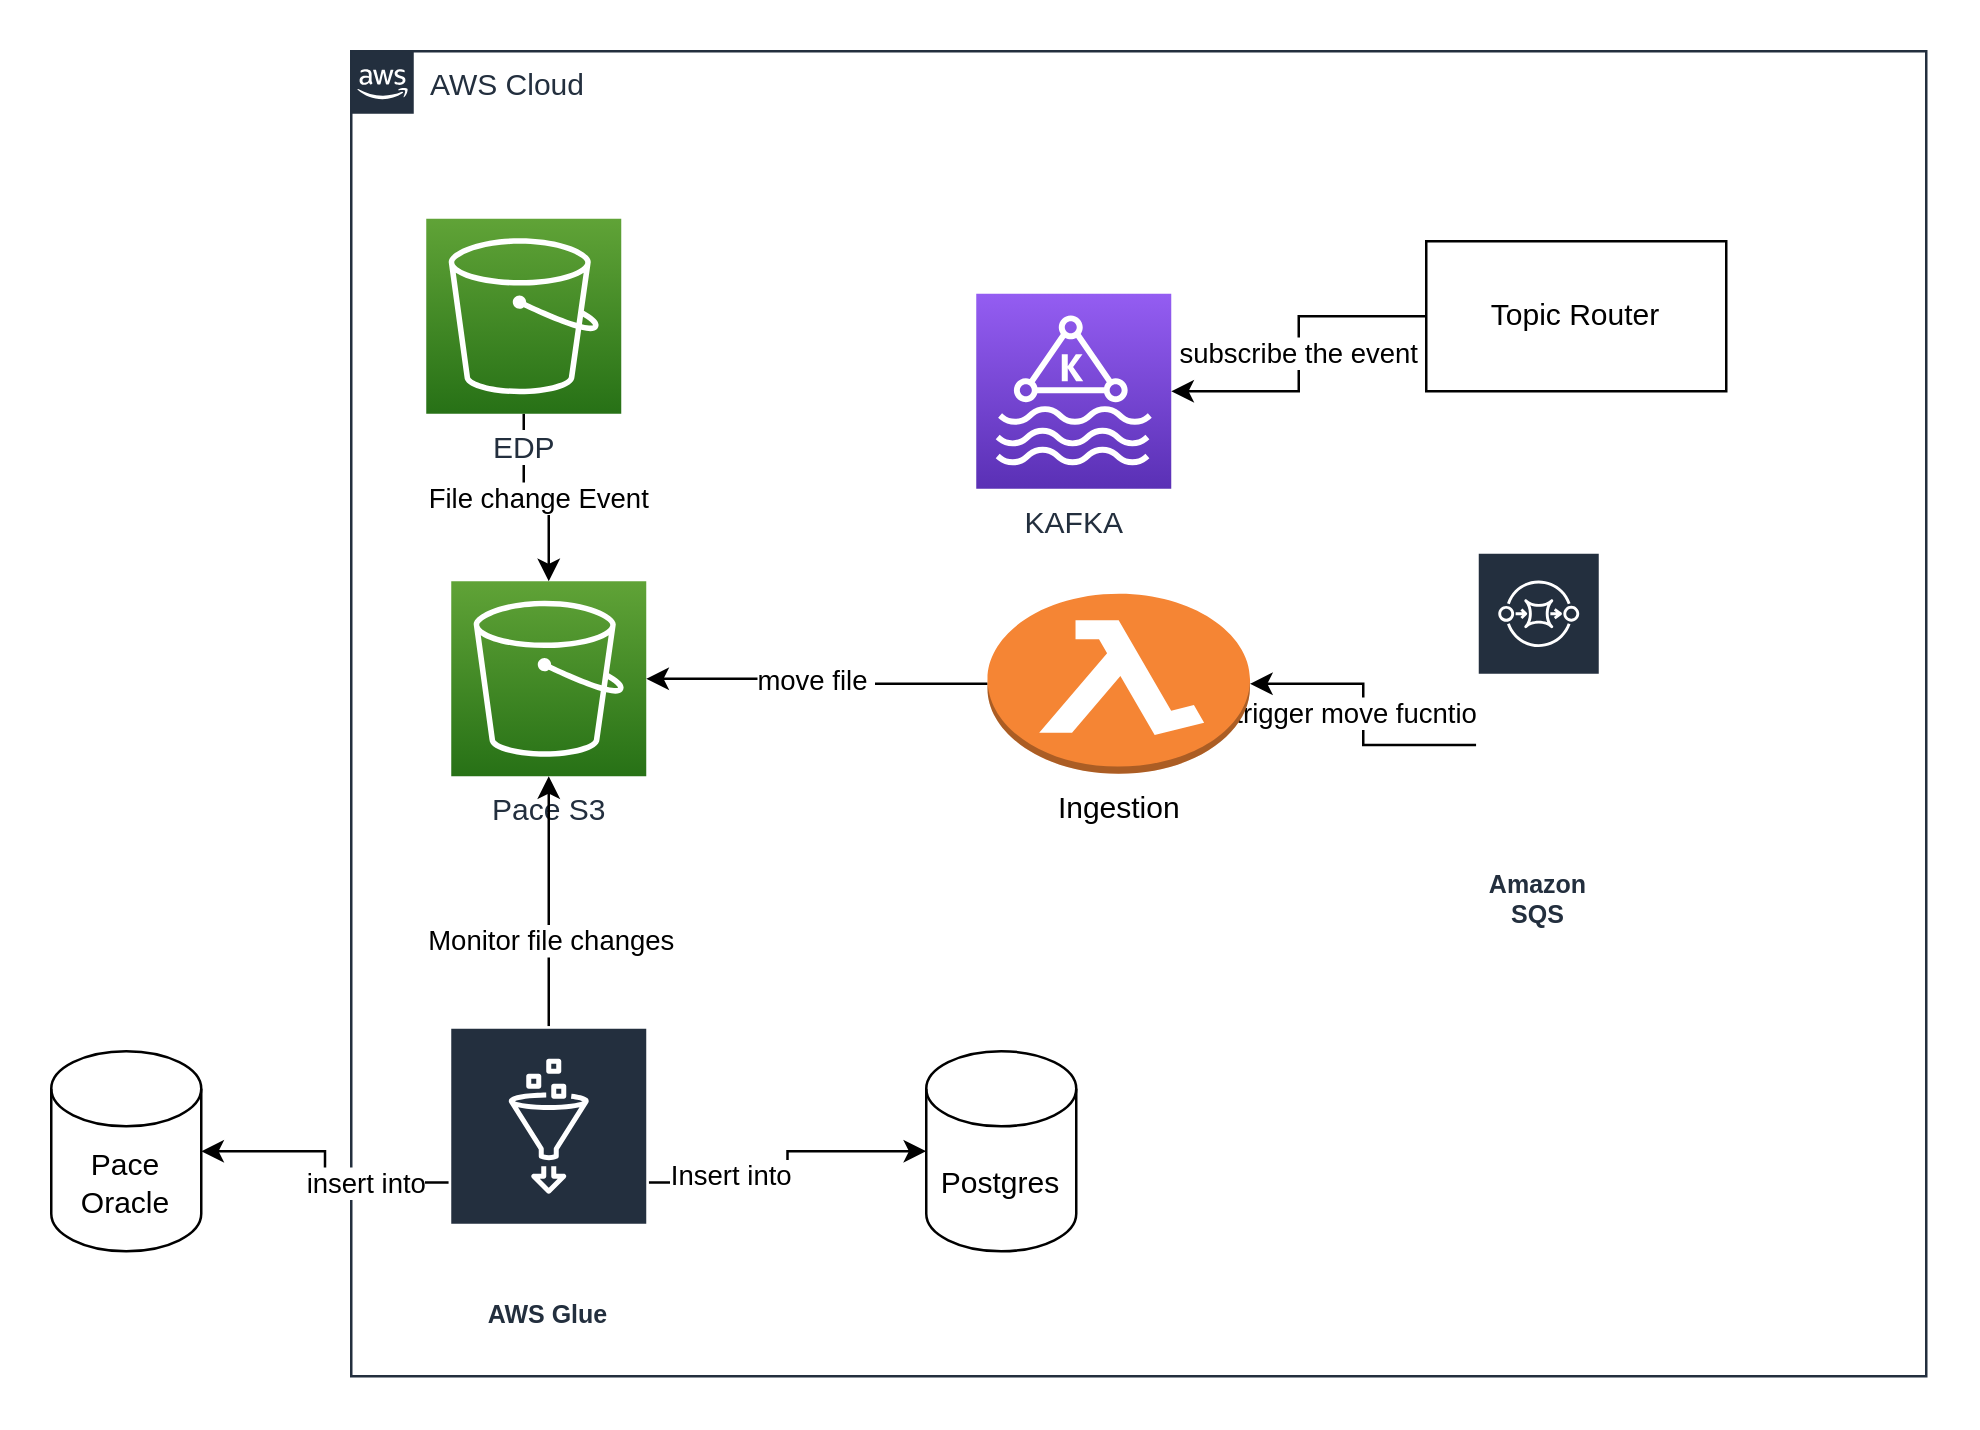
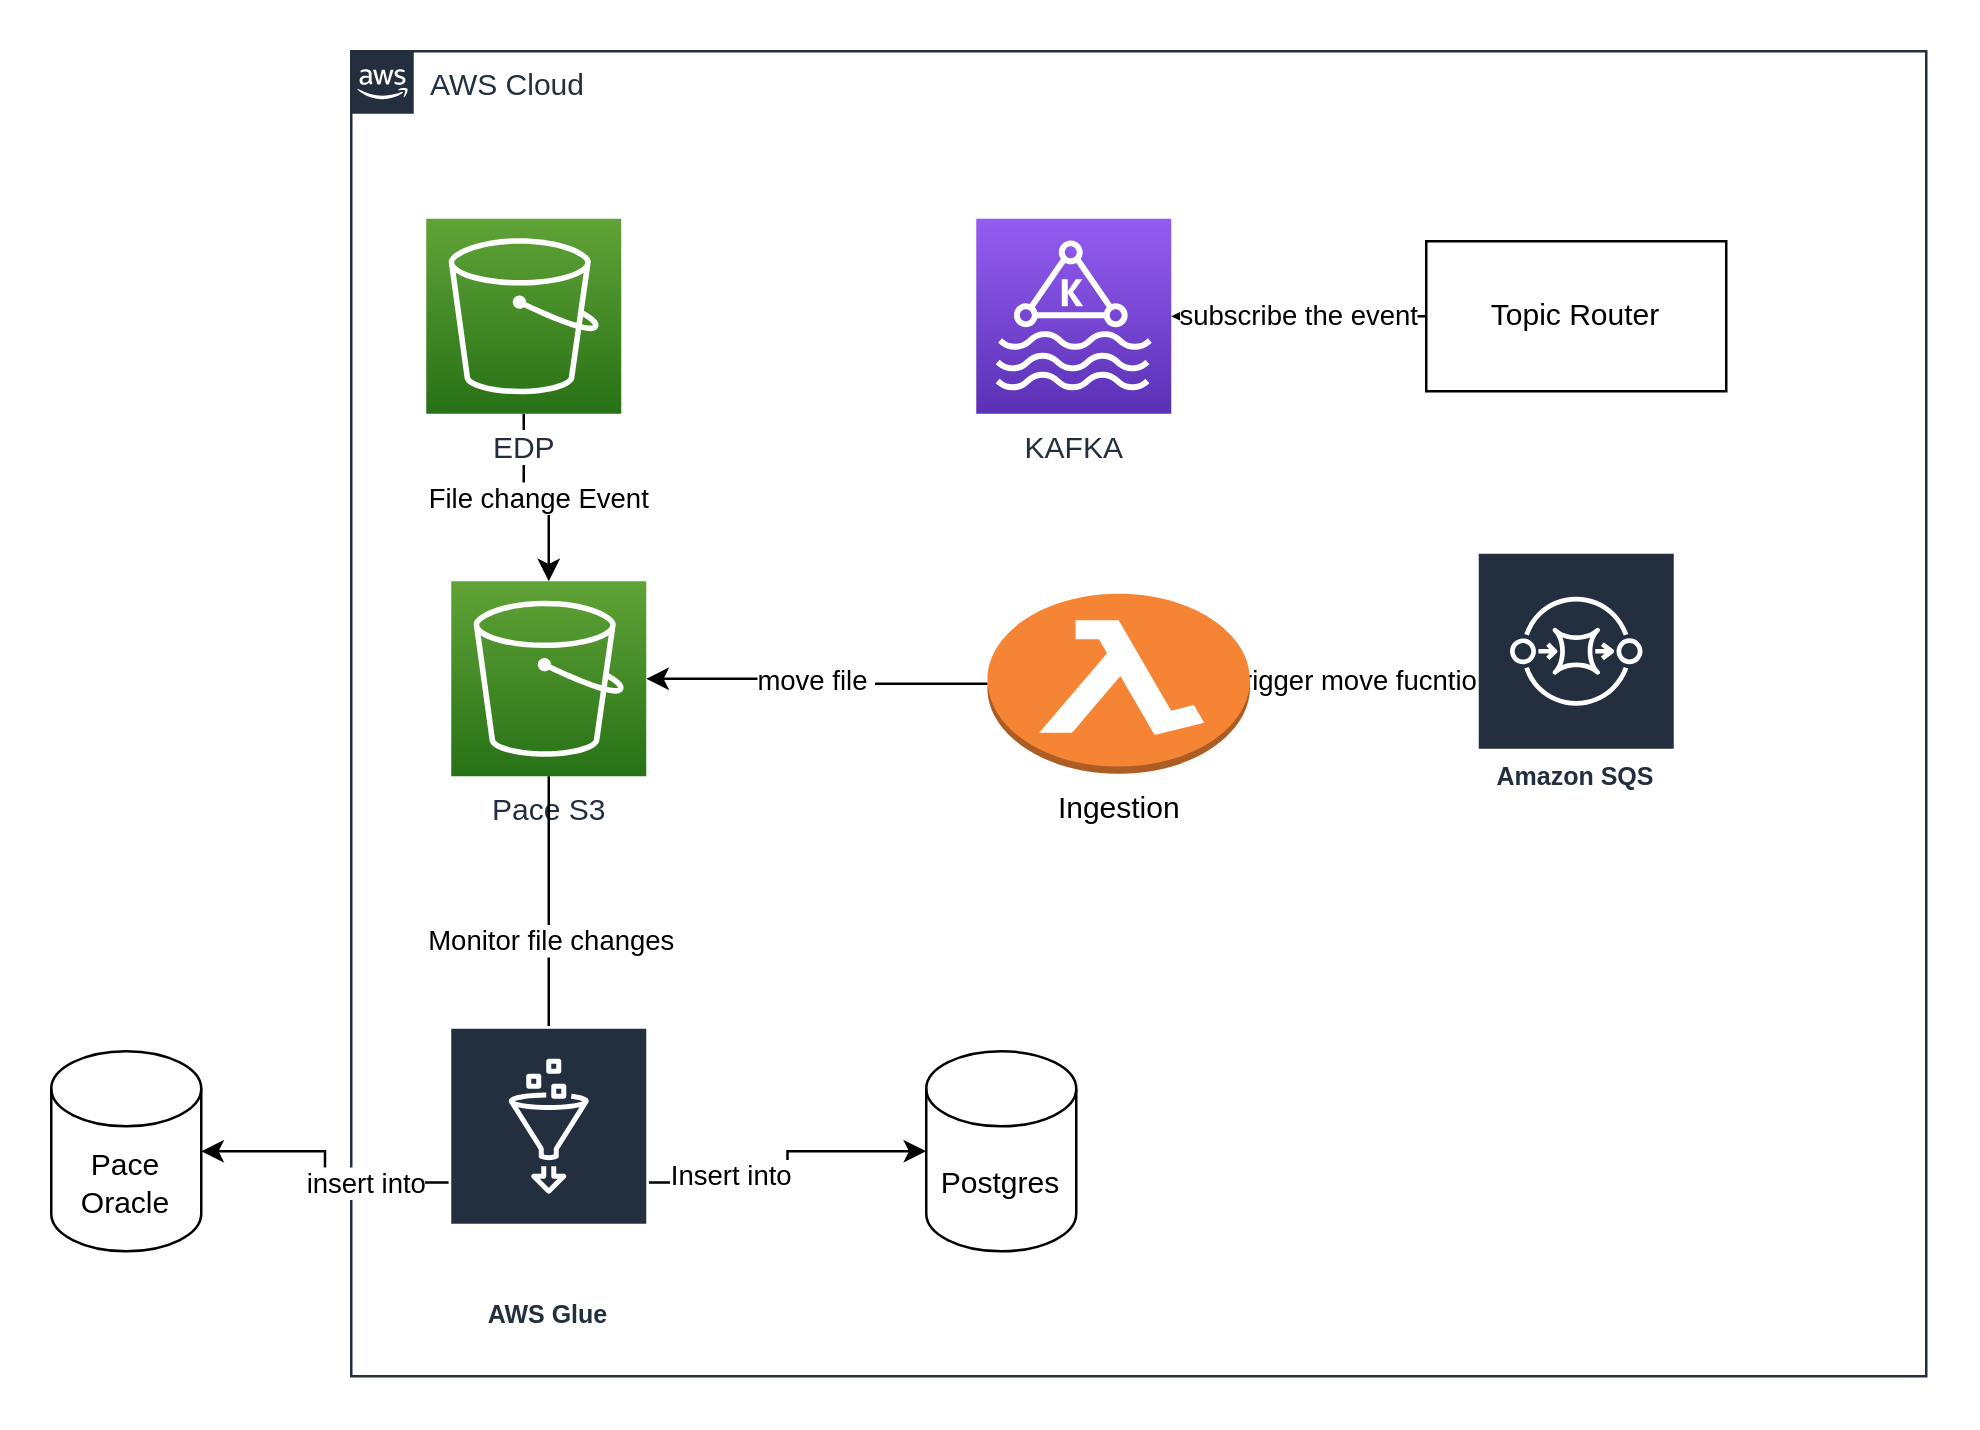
(1074, 391) -> (1074, 316)
(1539, 745) -> (1576, 676)
(549, 794) -> (549, 786)
